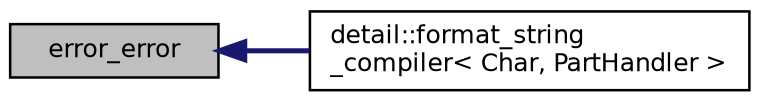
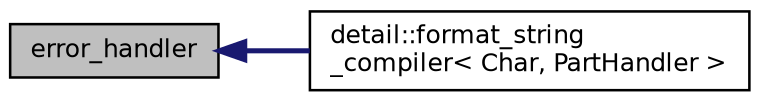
(114, 51) -> (114, 51)
